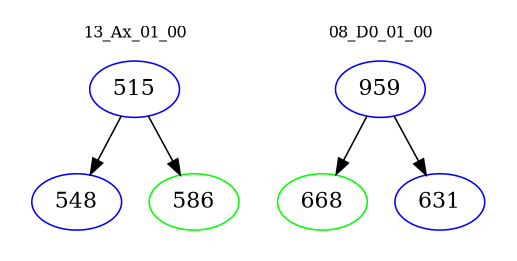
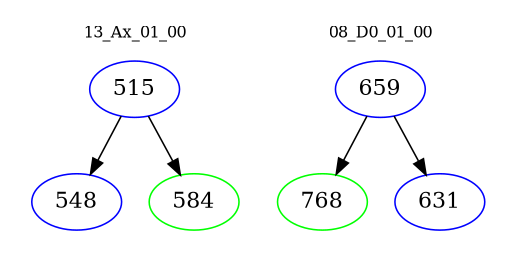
(380, 89) -> (380, 89)
(194, 202) -> (194, 202)
(322, 202) -> (322, 202)
